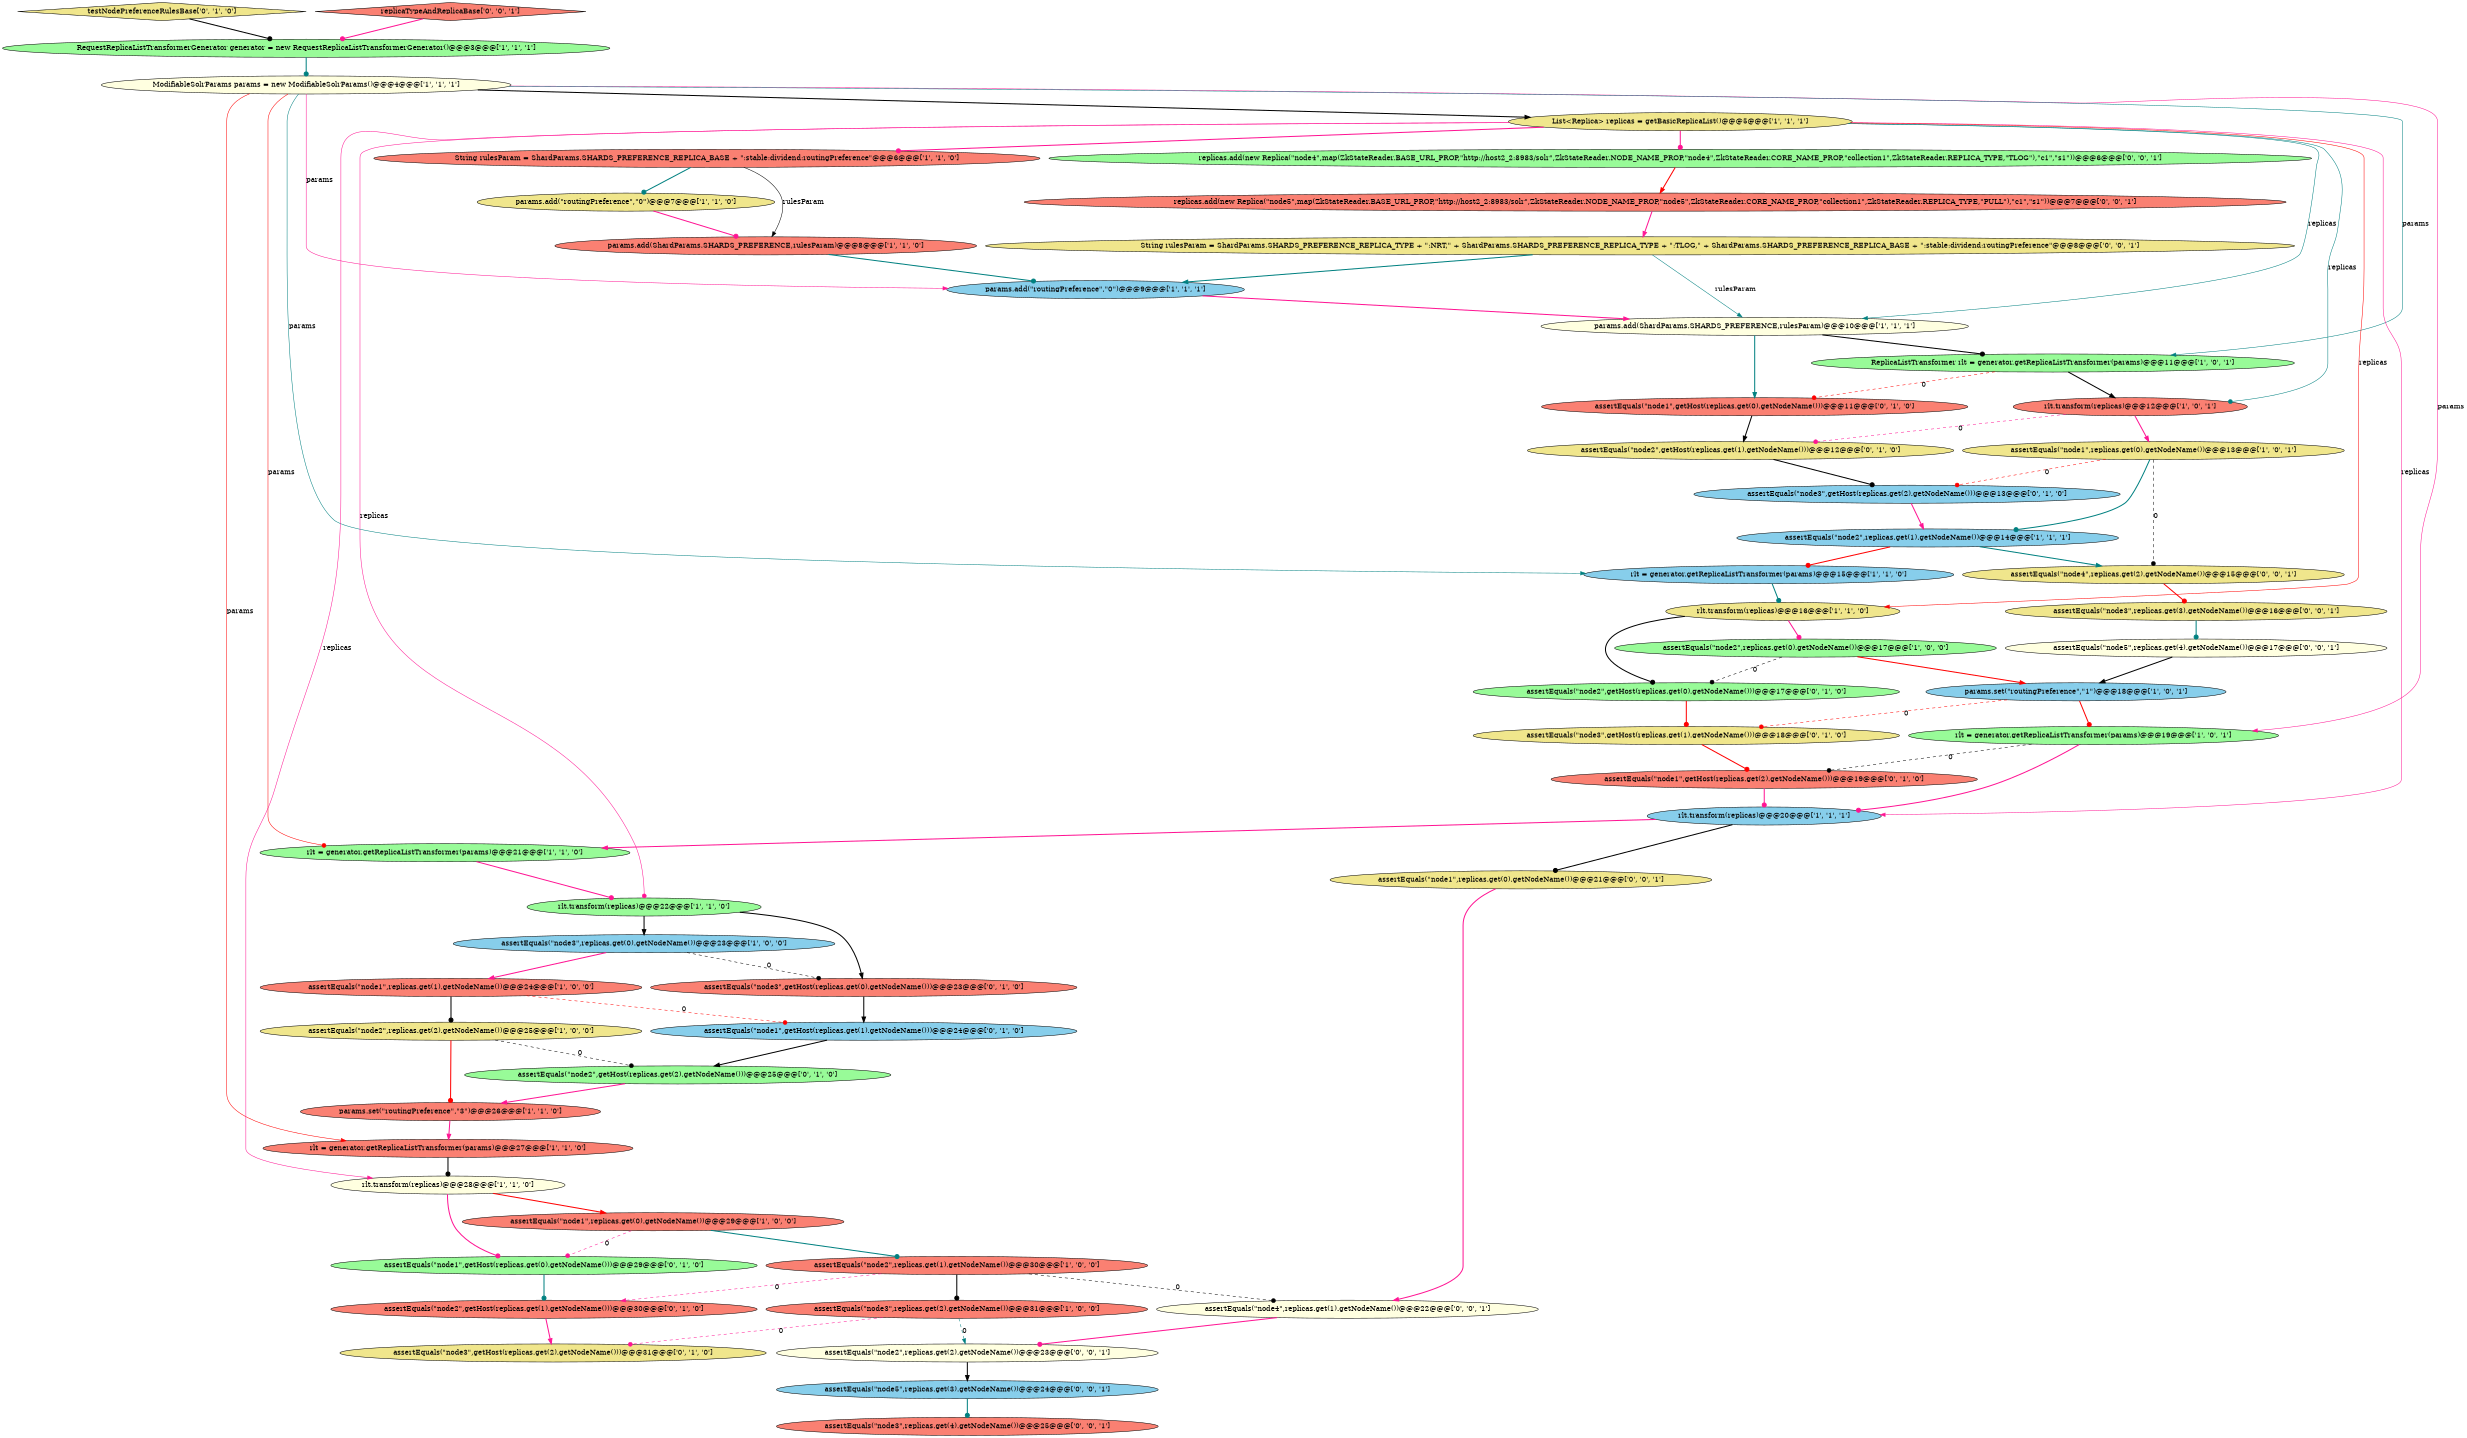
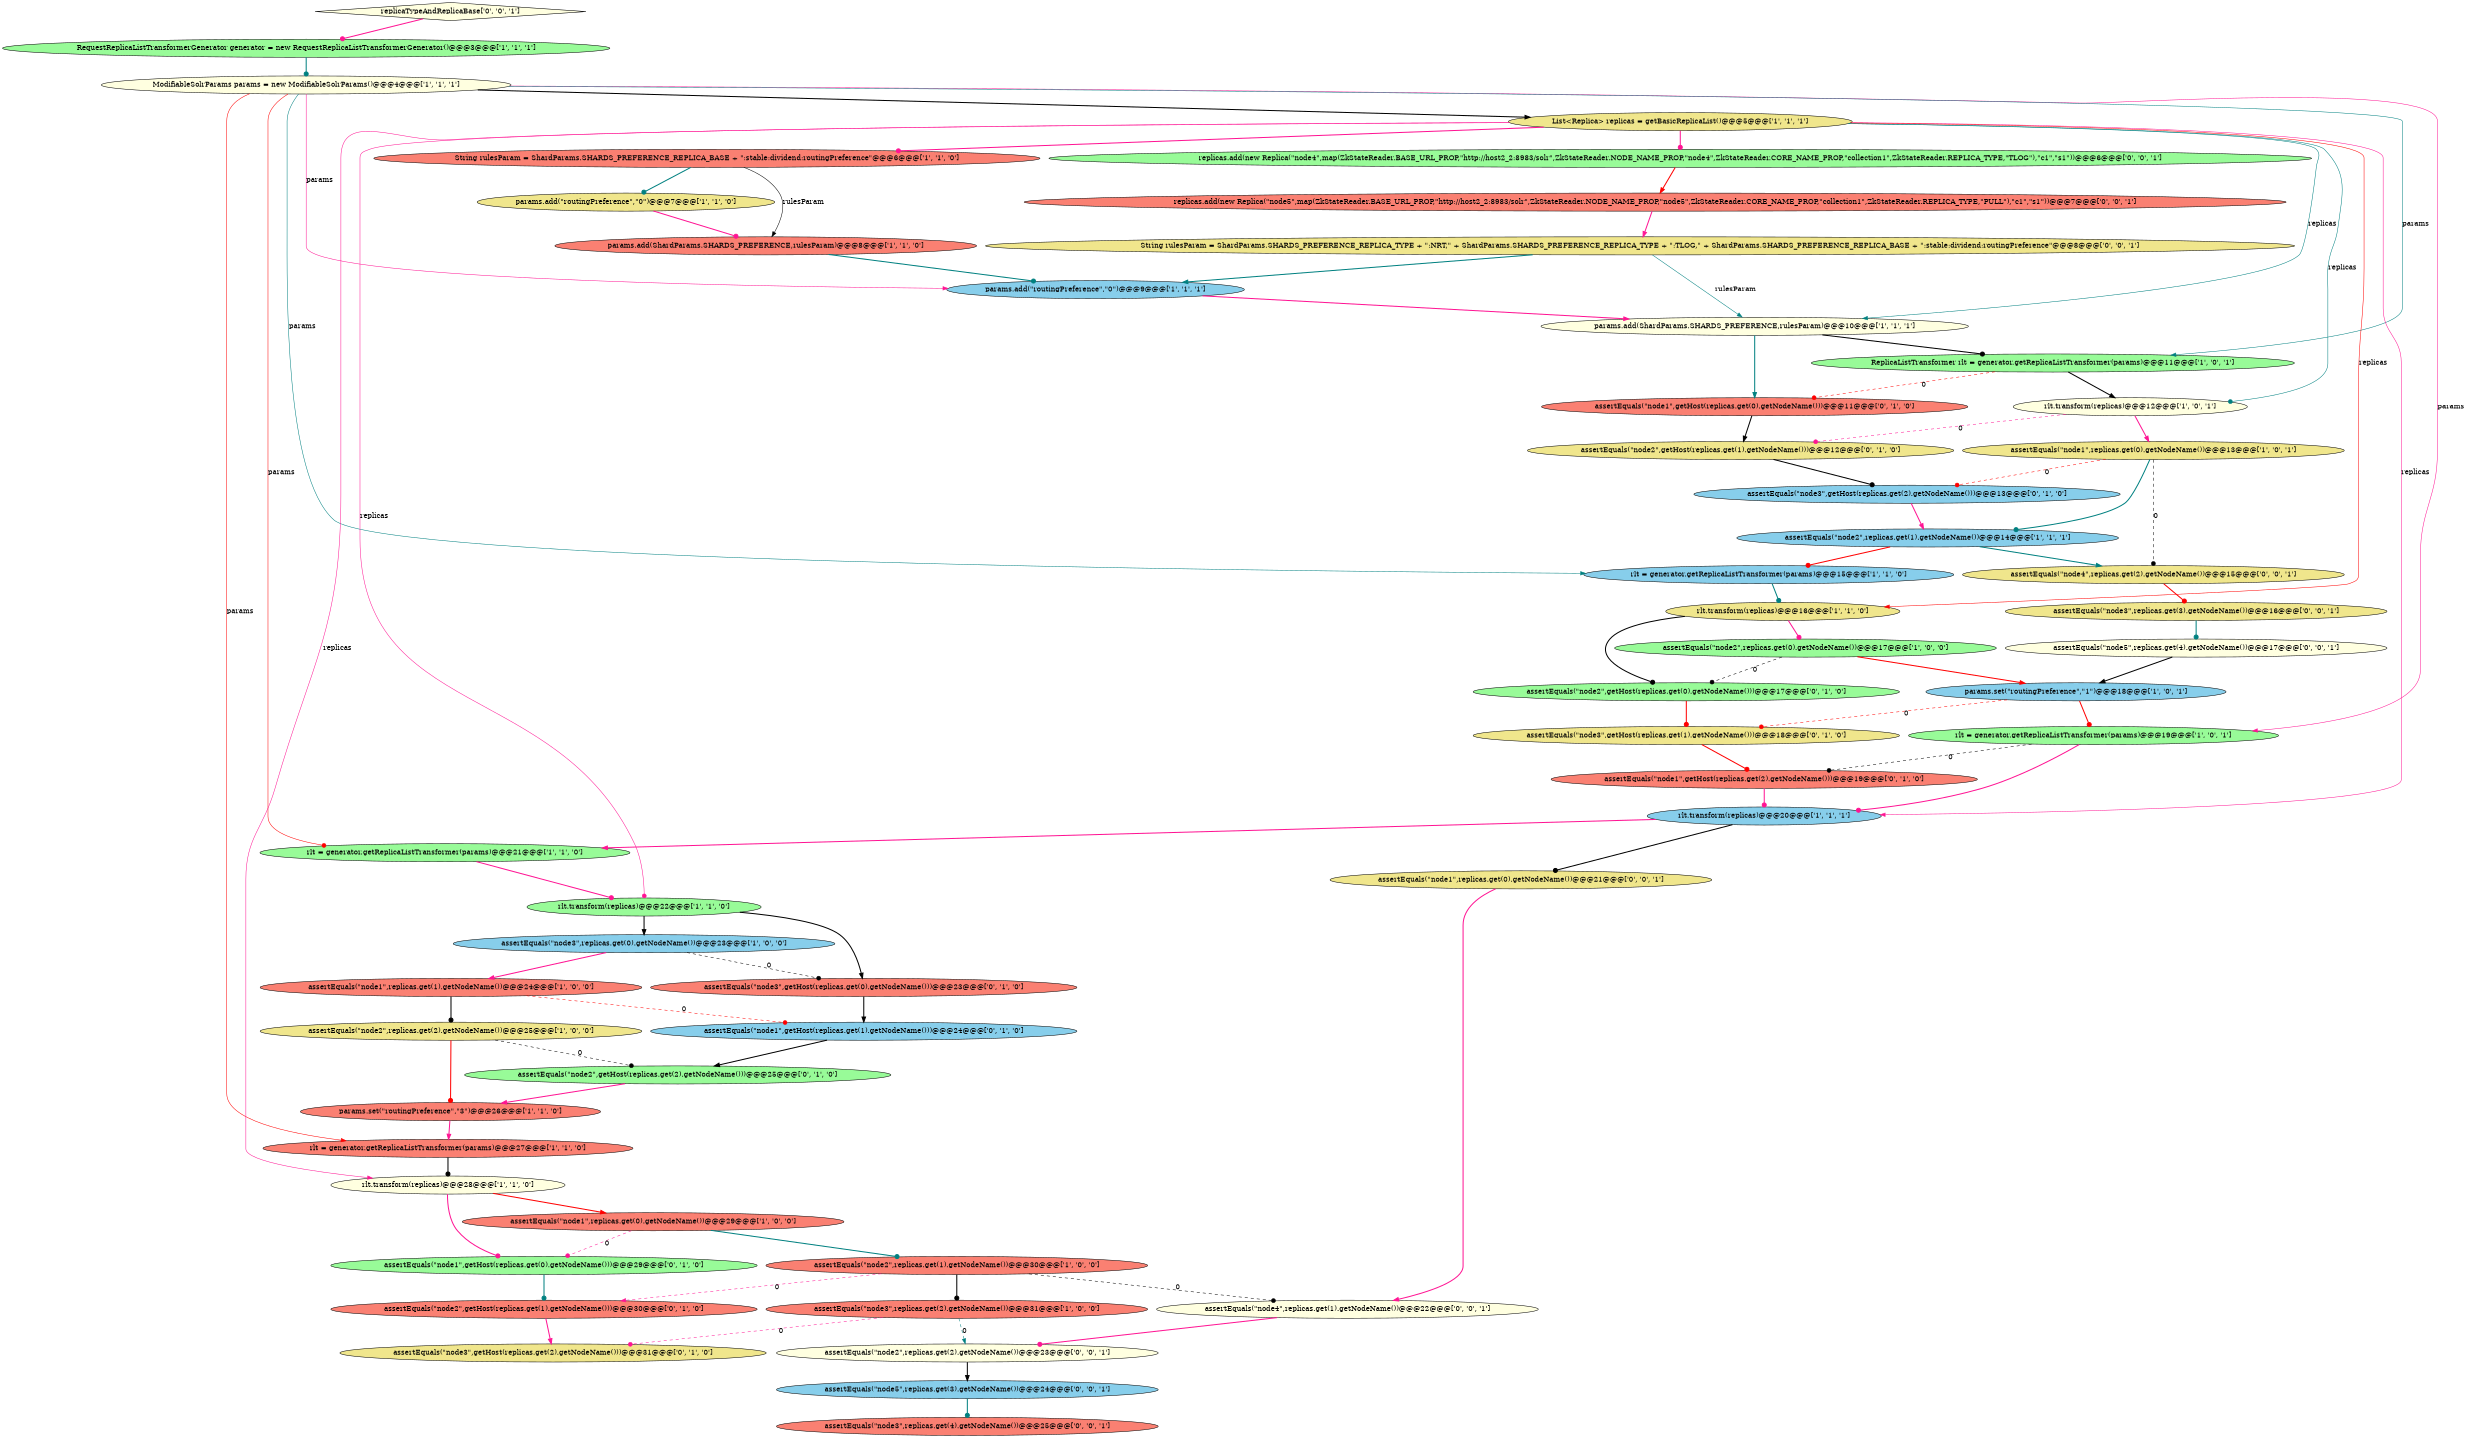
(162, 12) -> none
(450, 12) -> (450, 12)
(2130, 407) -> (2130, 407)
